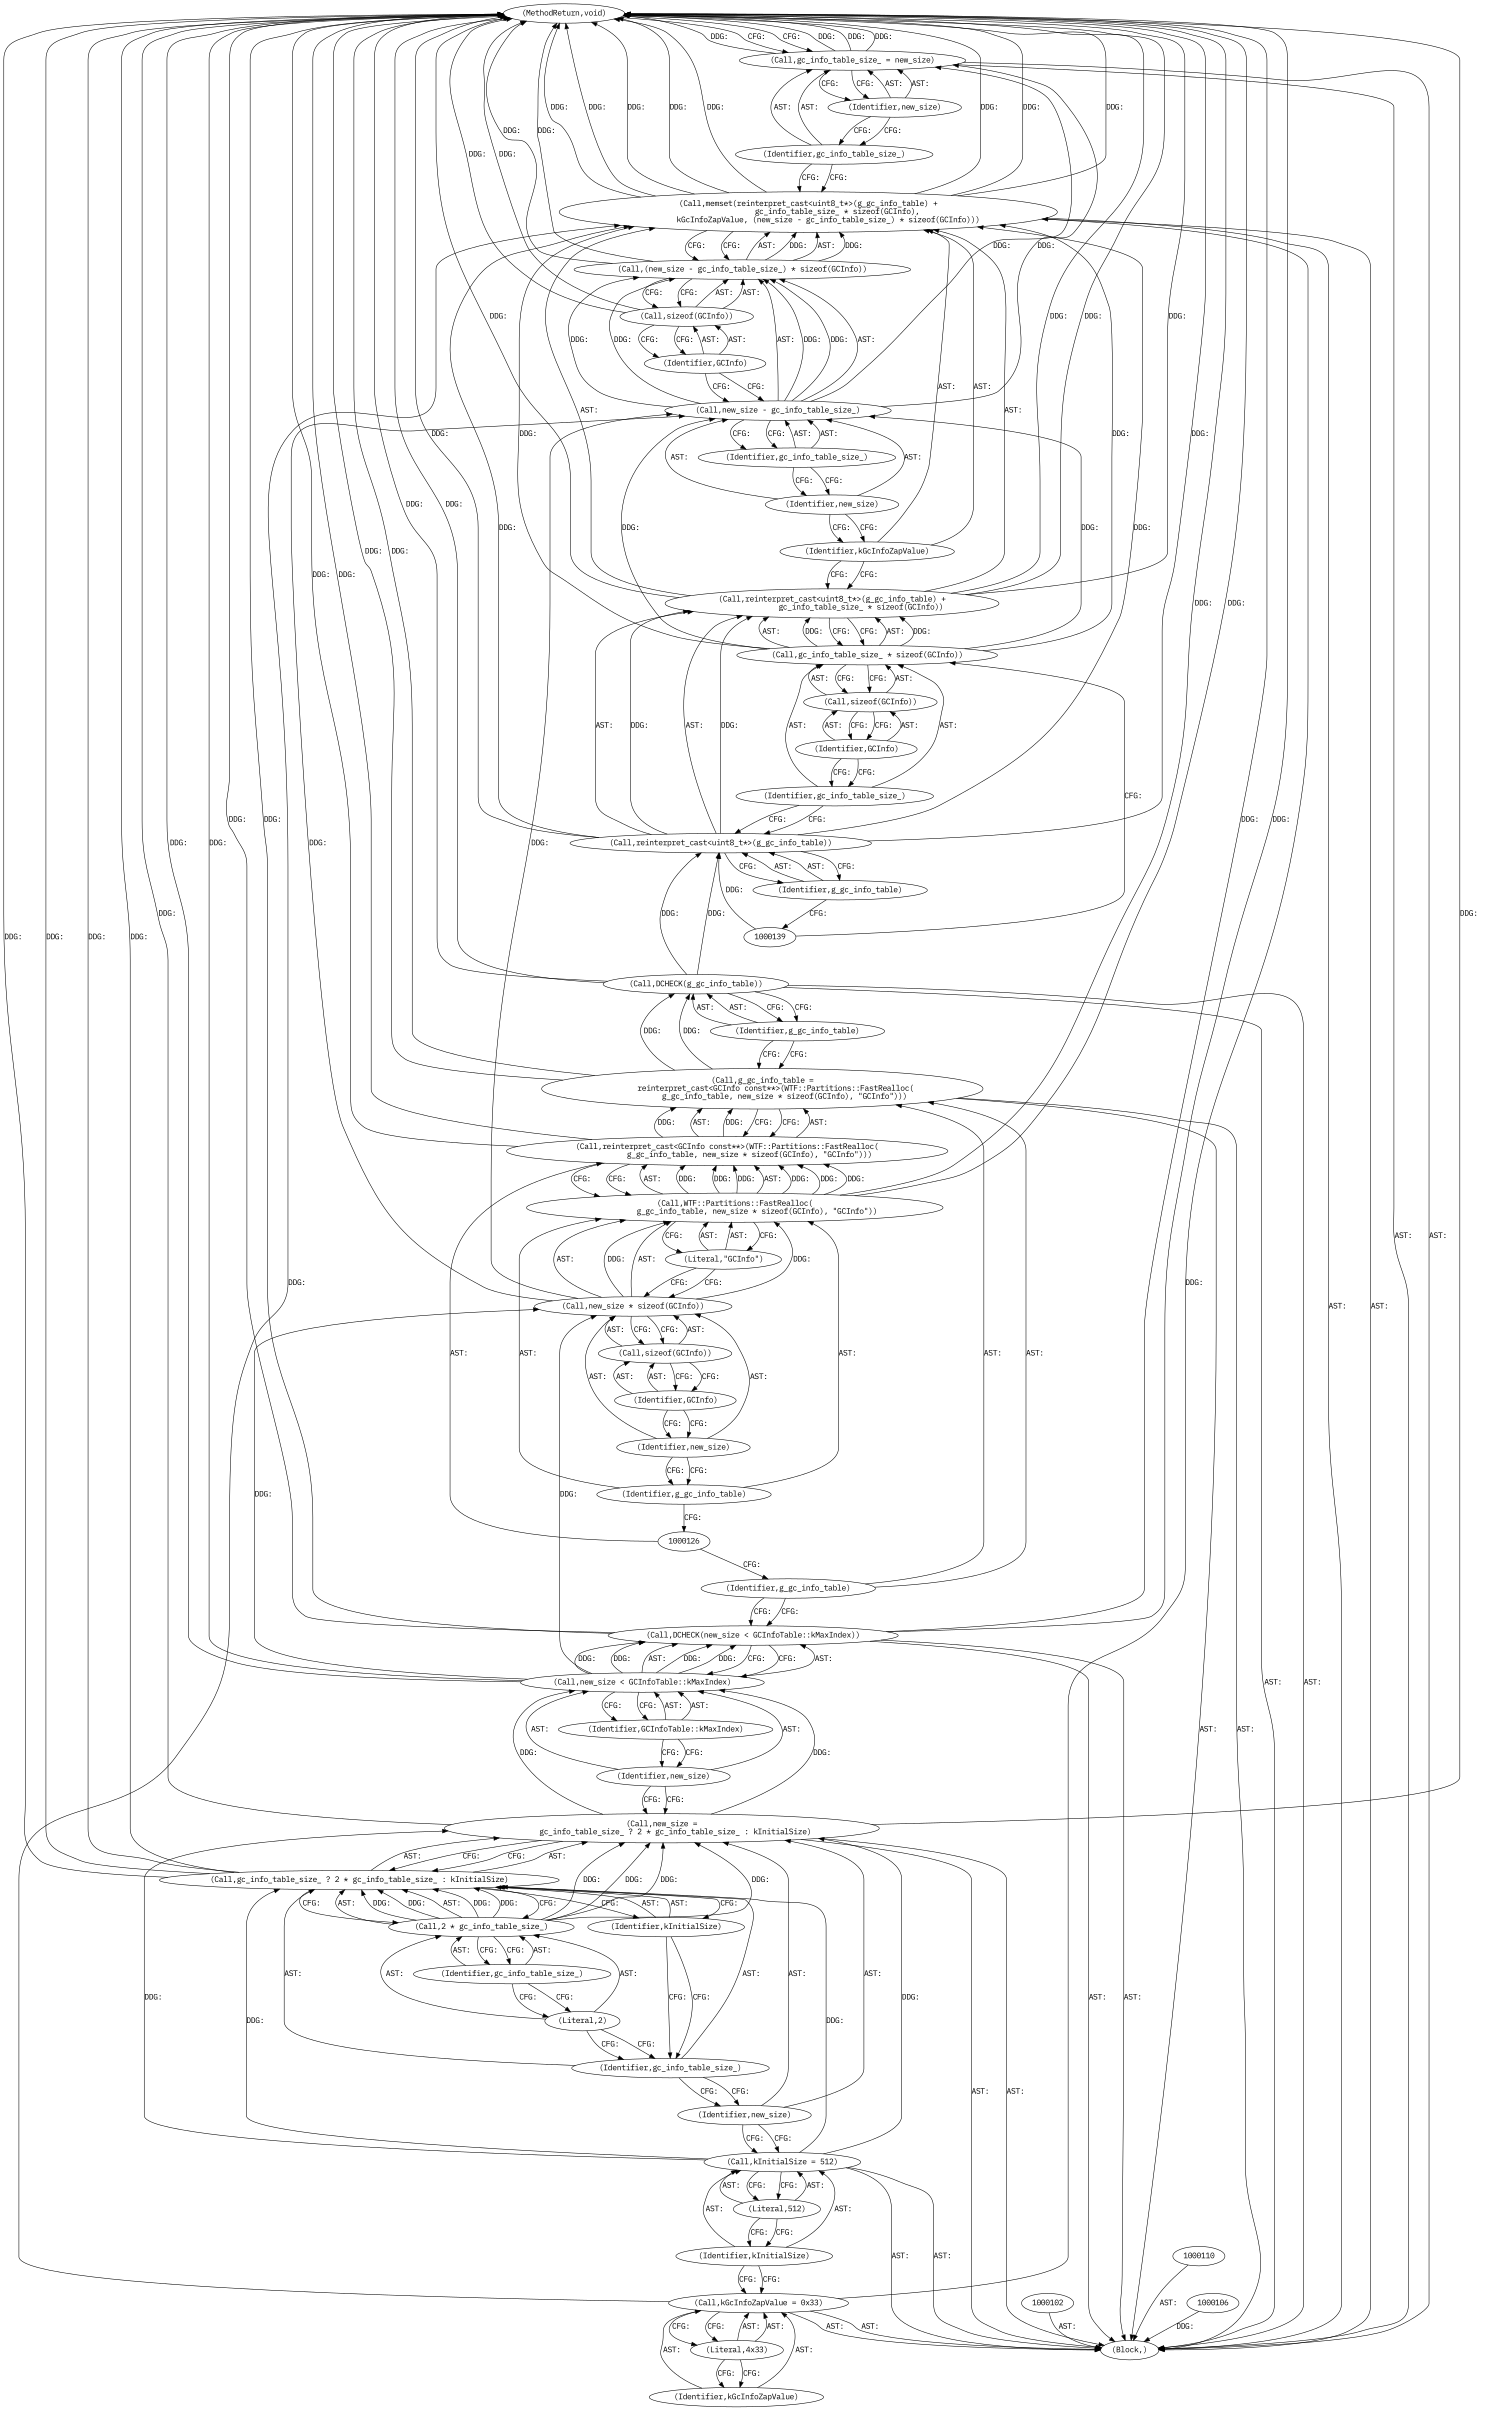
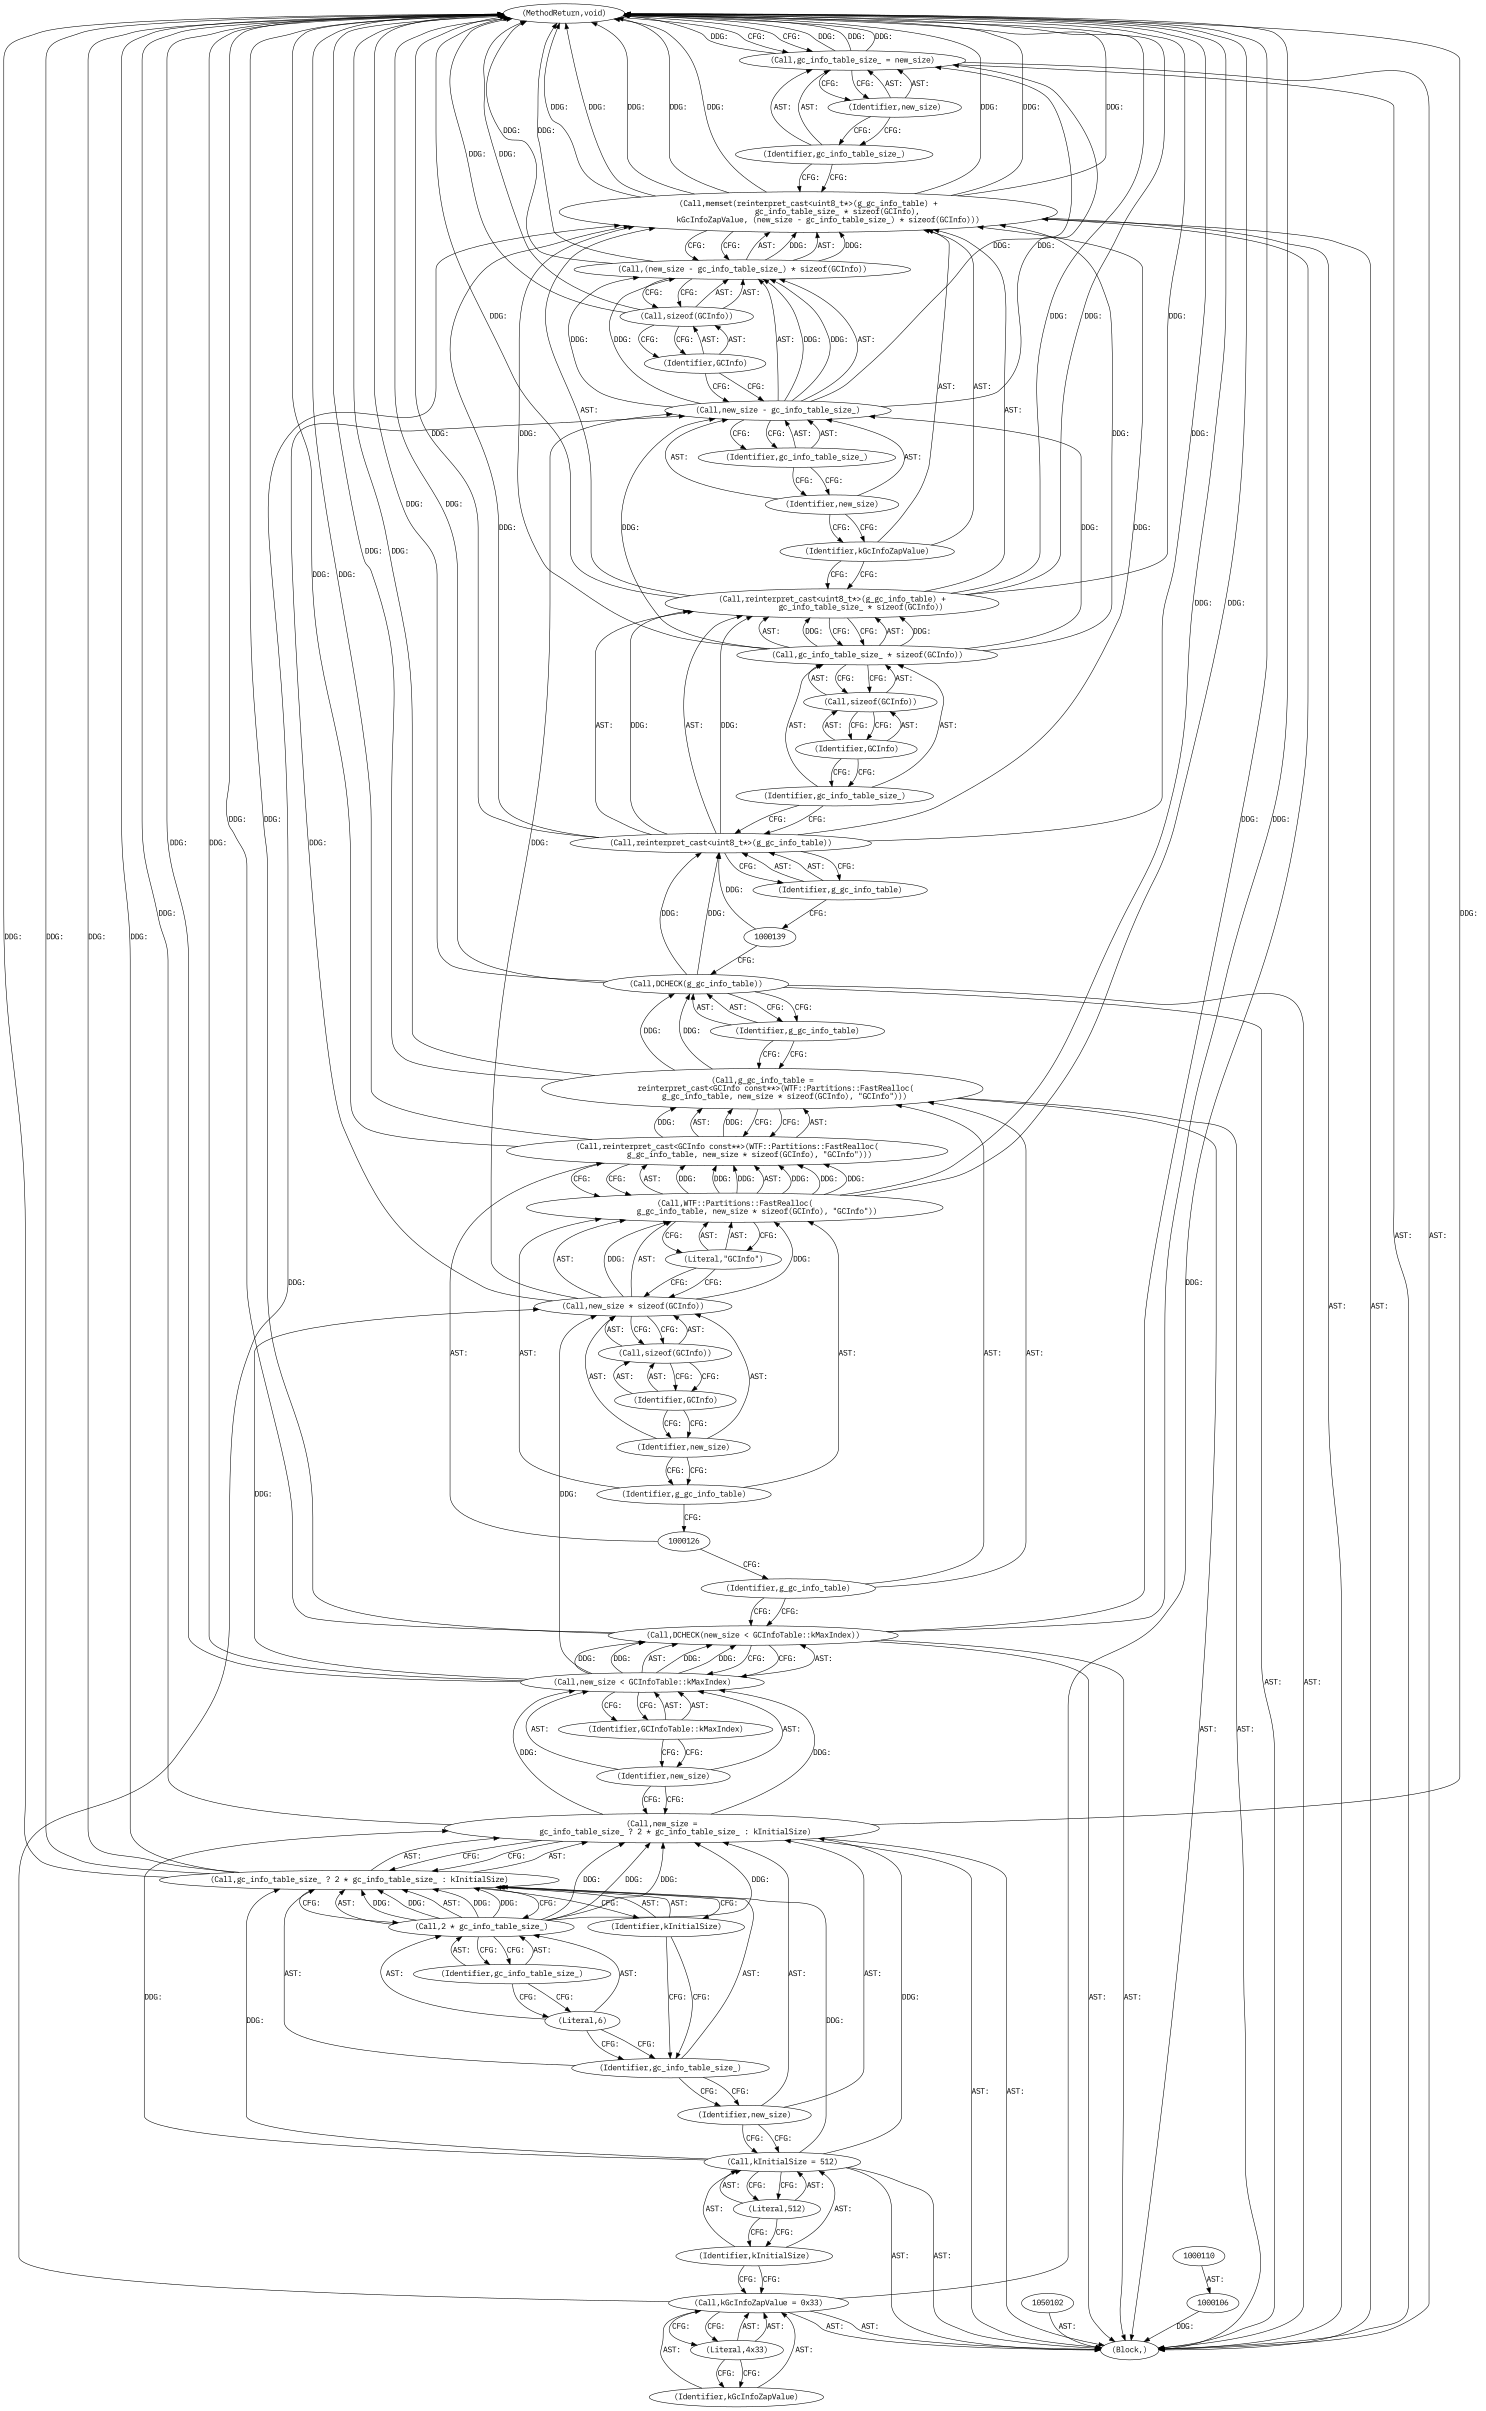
(1124, 876) -> (736, 959)
(582, 2021) -> (582, 2021)
(1157, 2297) -> (1205, 2277)
(1048, 2303) -> (1048, 2303)
